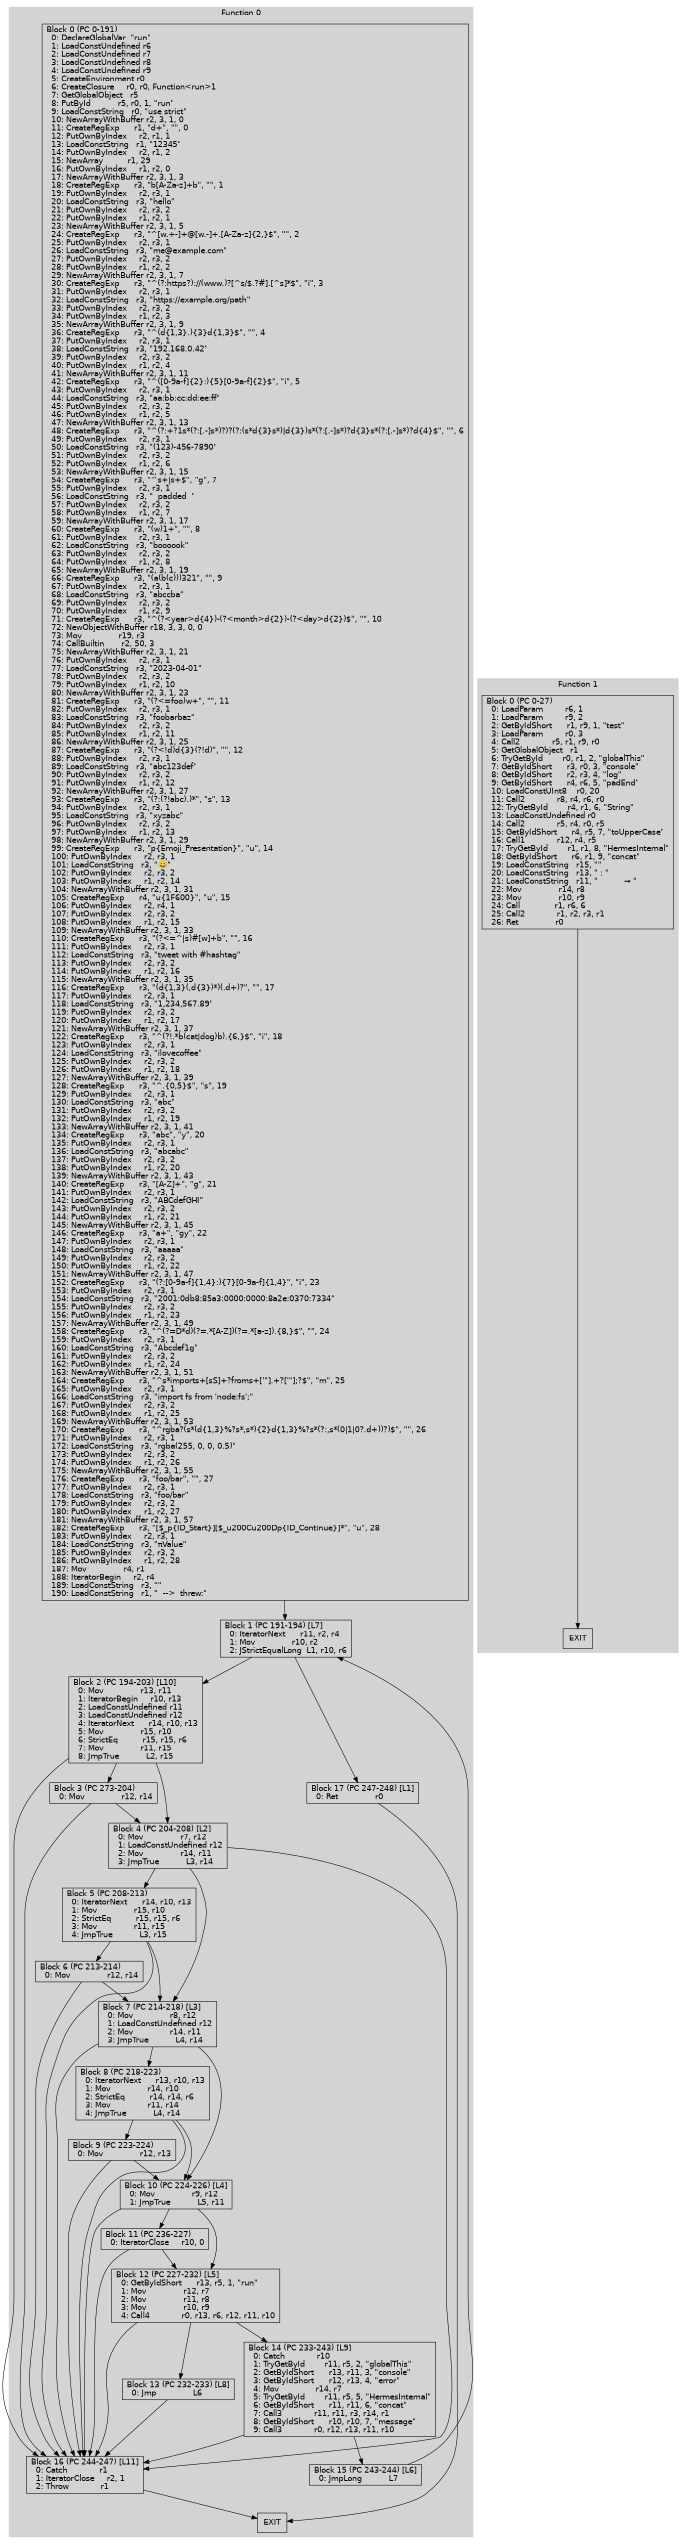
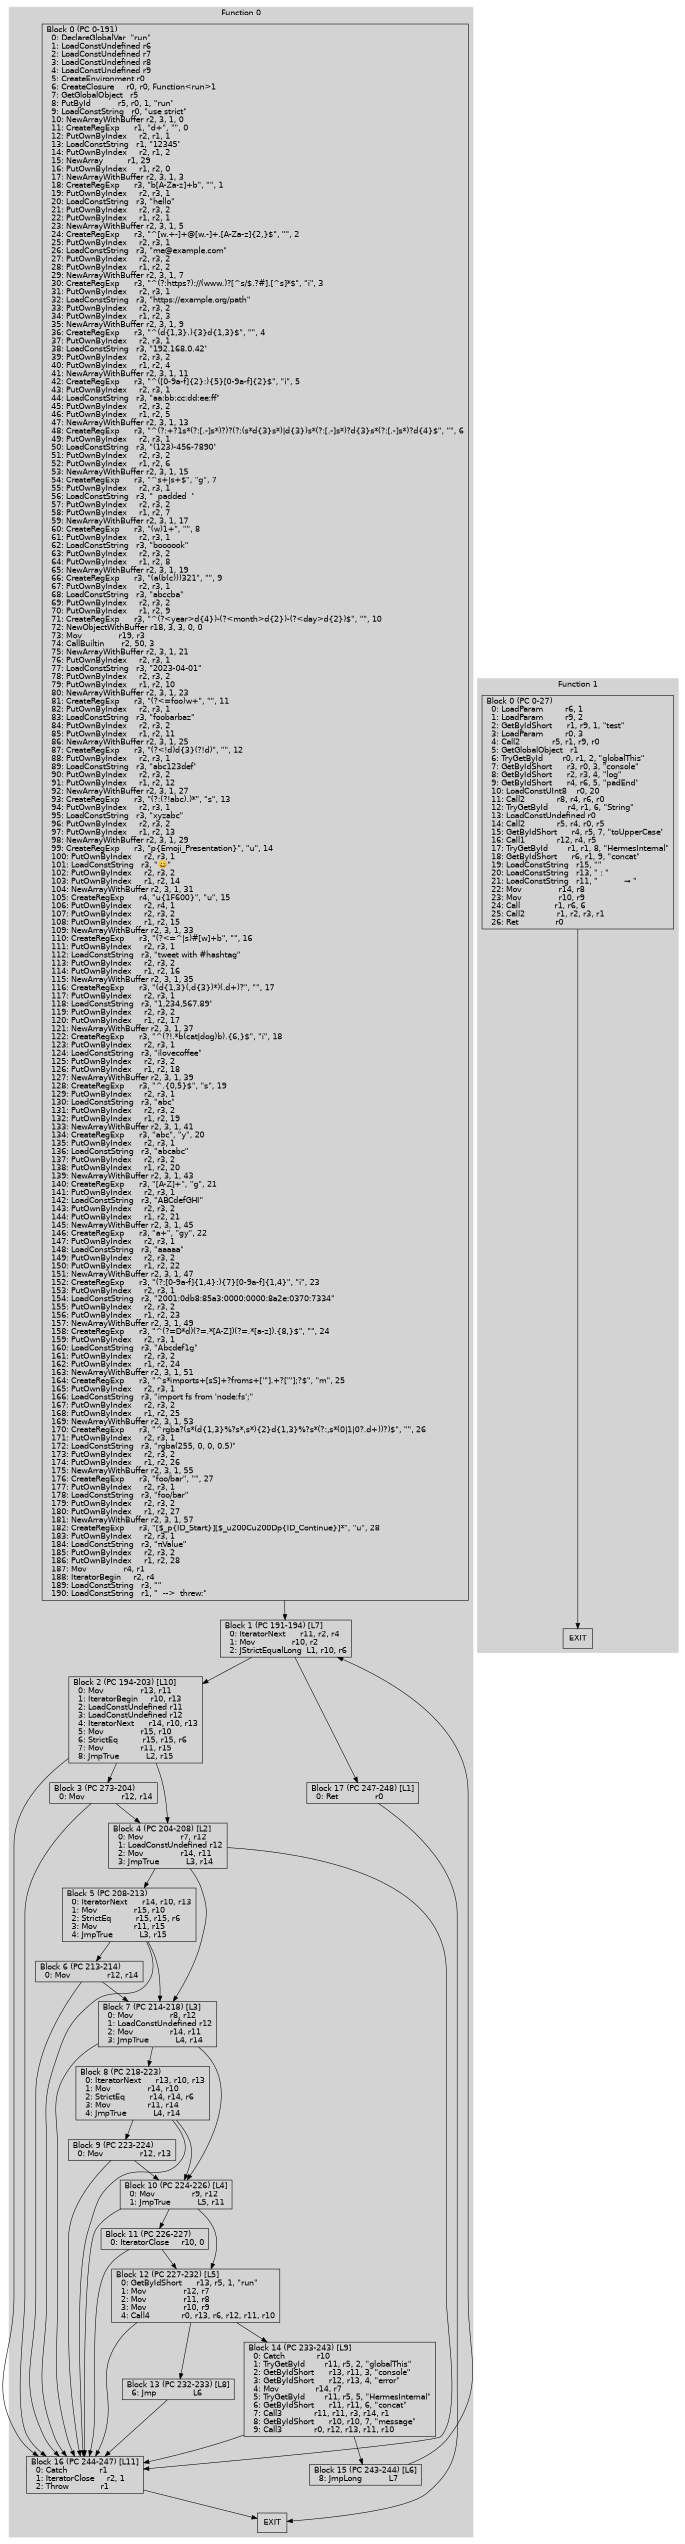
(155, 2239) -> (155, 2239)
(178, 2389) -> (178, 2389)
(365, 2475) -> (365, 2475)
